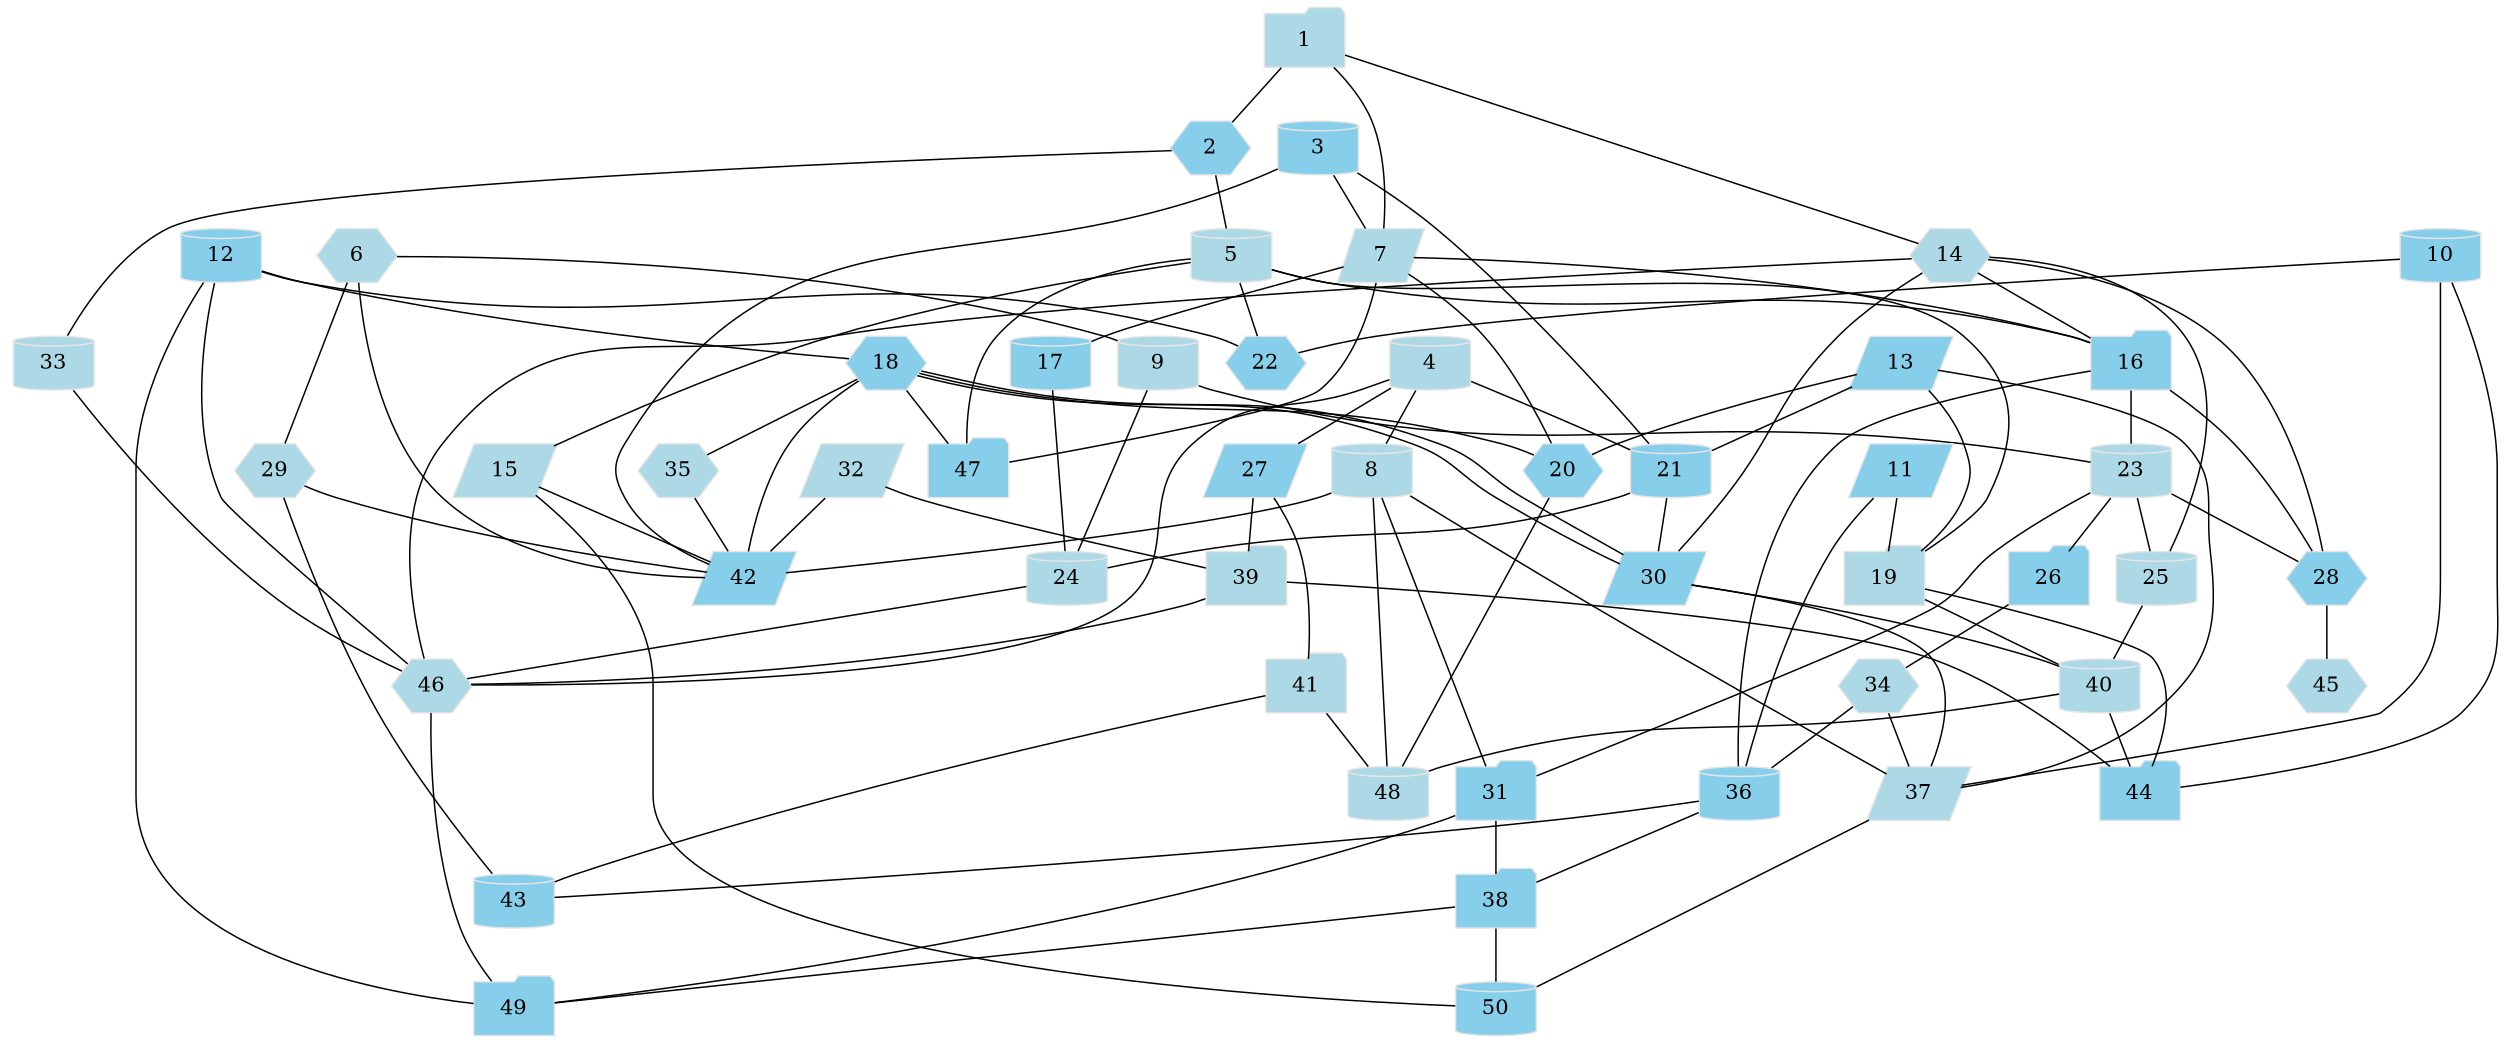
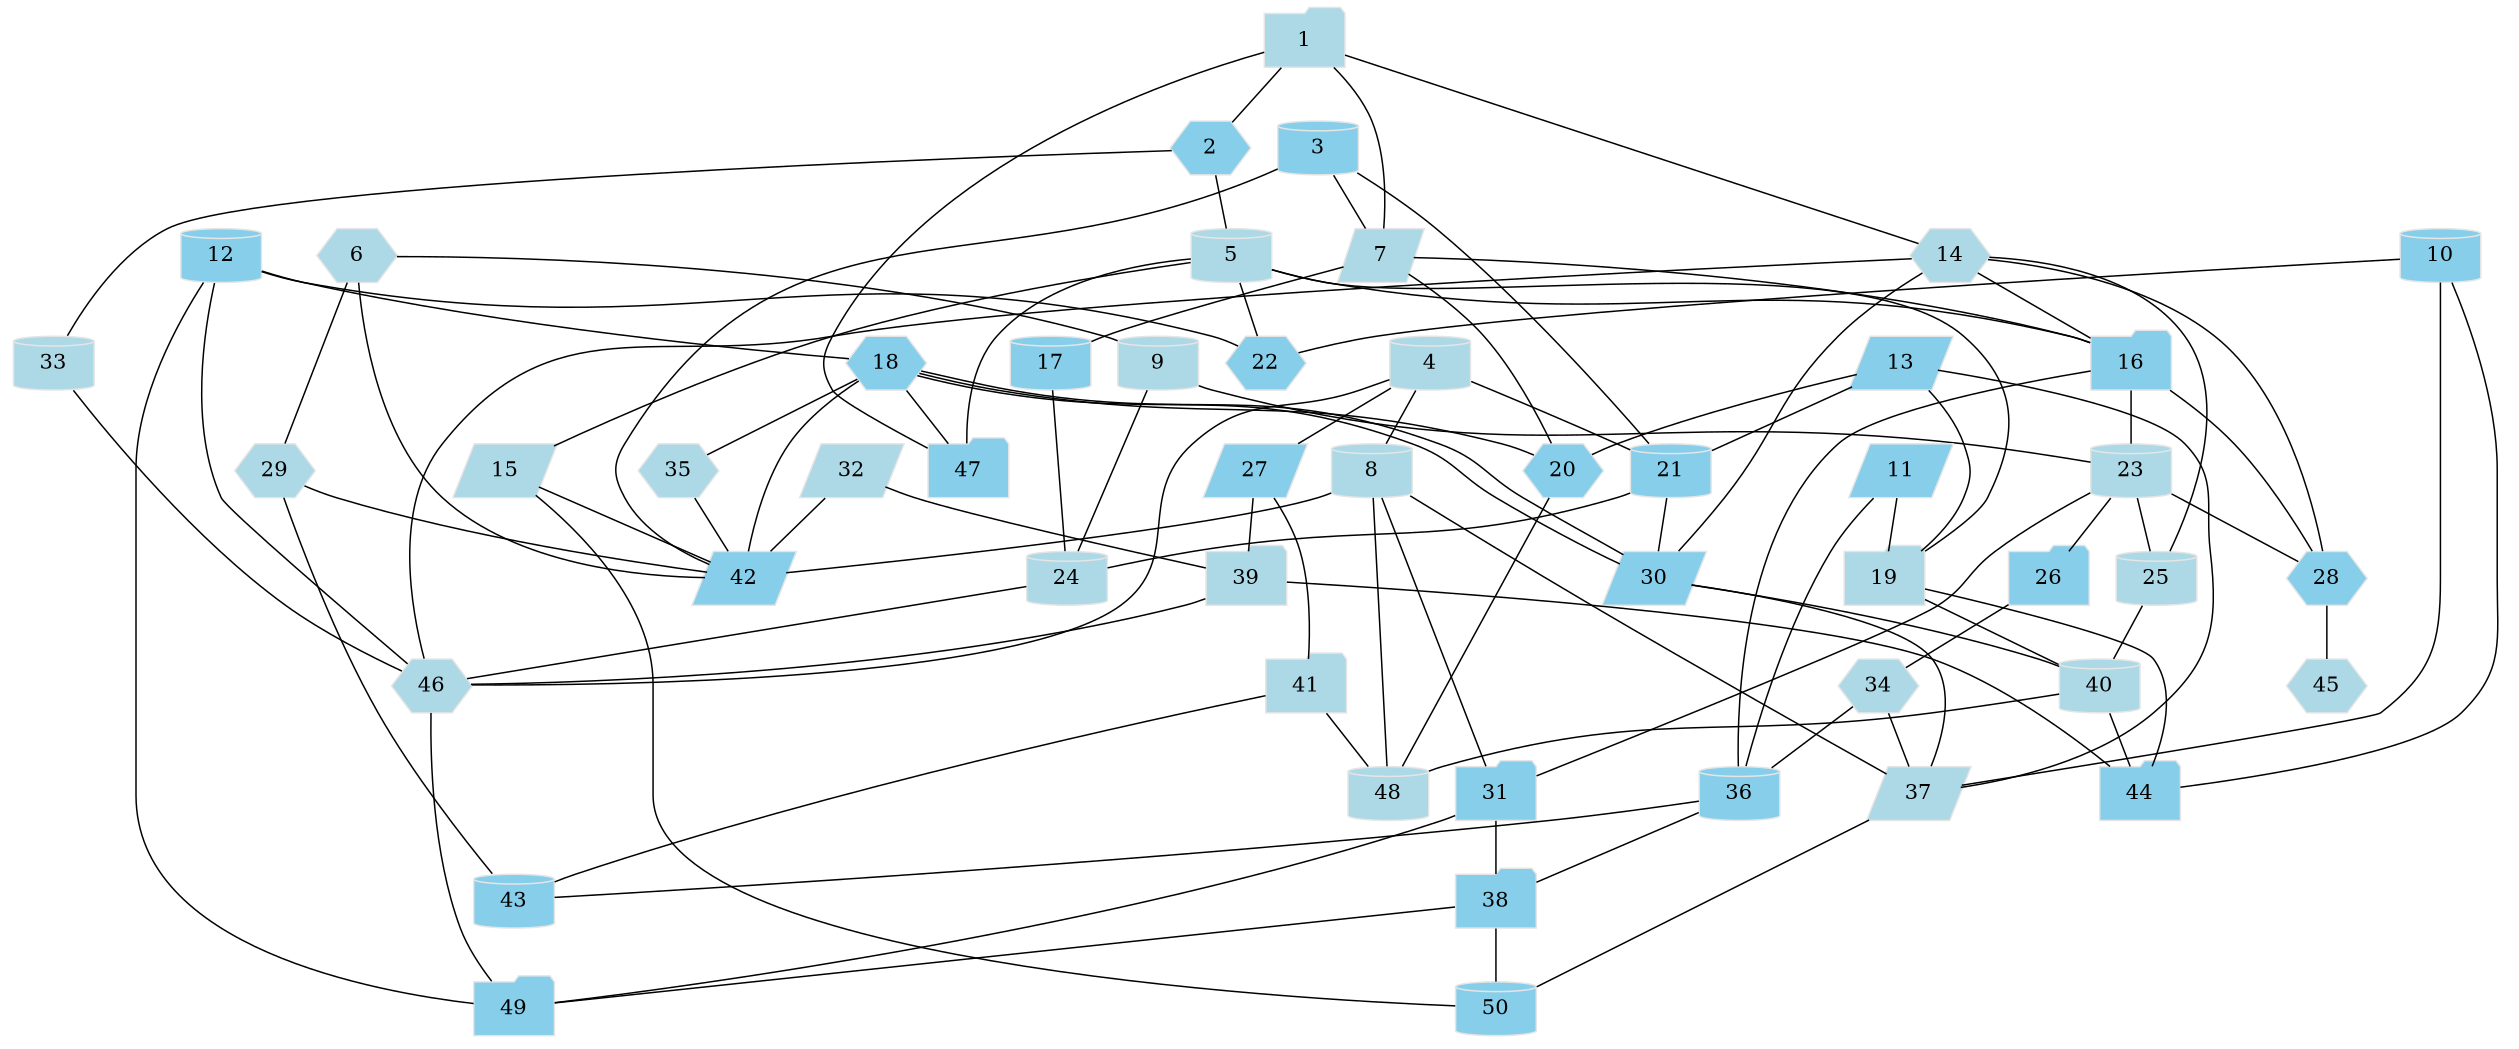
(1194, 426) -> (952, 203)
